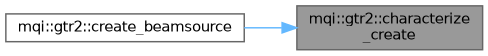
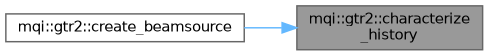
(390, 28) -> (390, 28)
